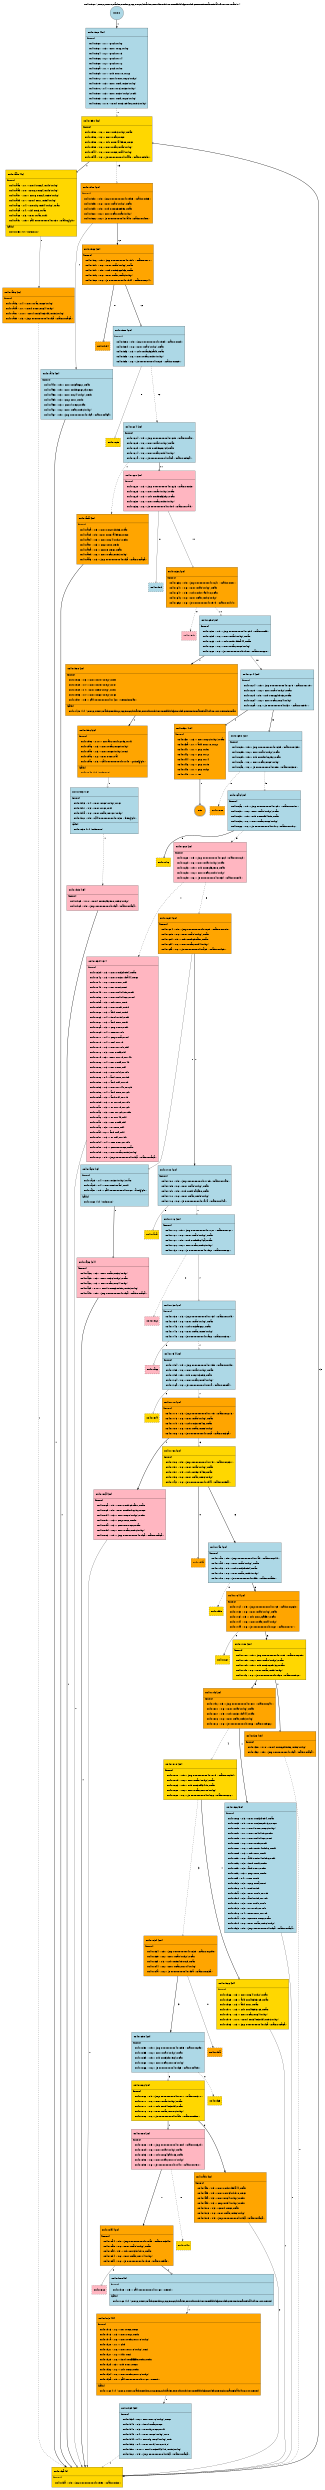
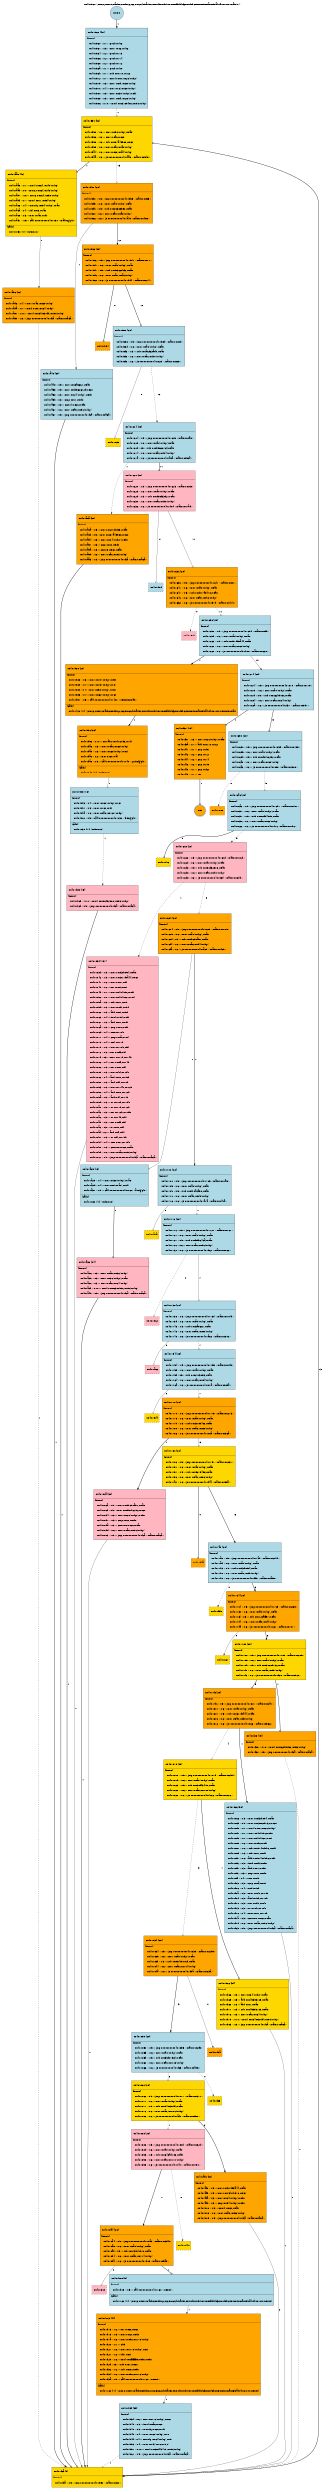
(168, 2124) -> (168, 2124)
